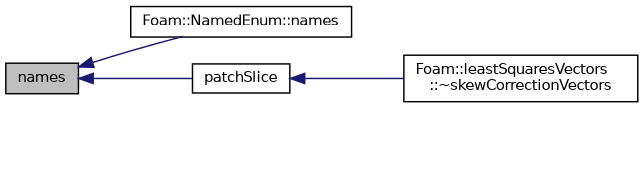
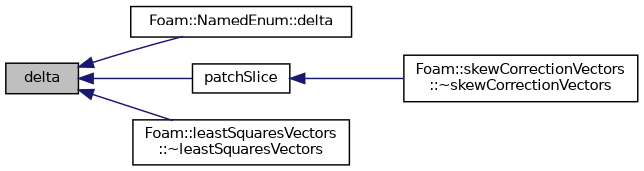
(241, 22) -> (241, 22)
(42, 78) -> (42, 78)
(521, 78) -> (521, 78)
none -> (241, 142)
